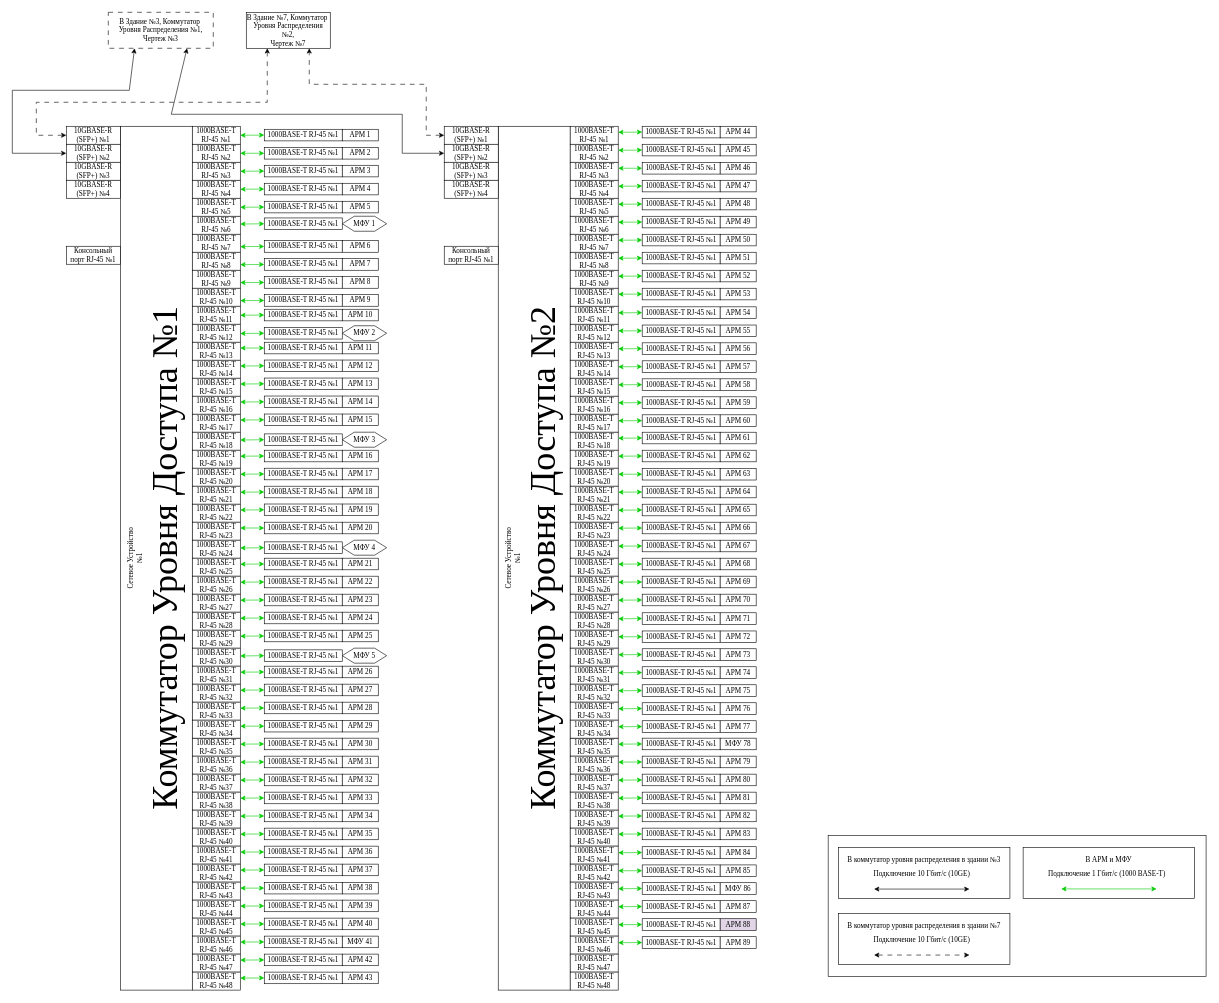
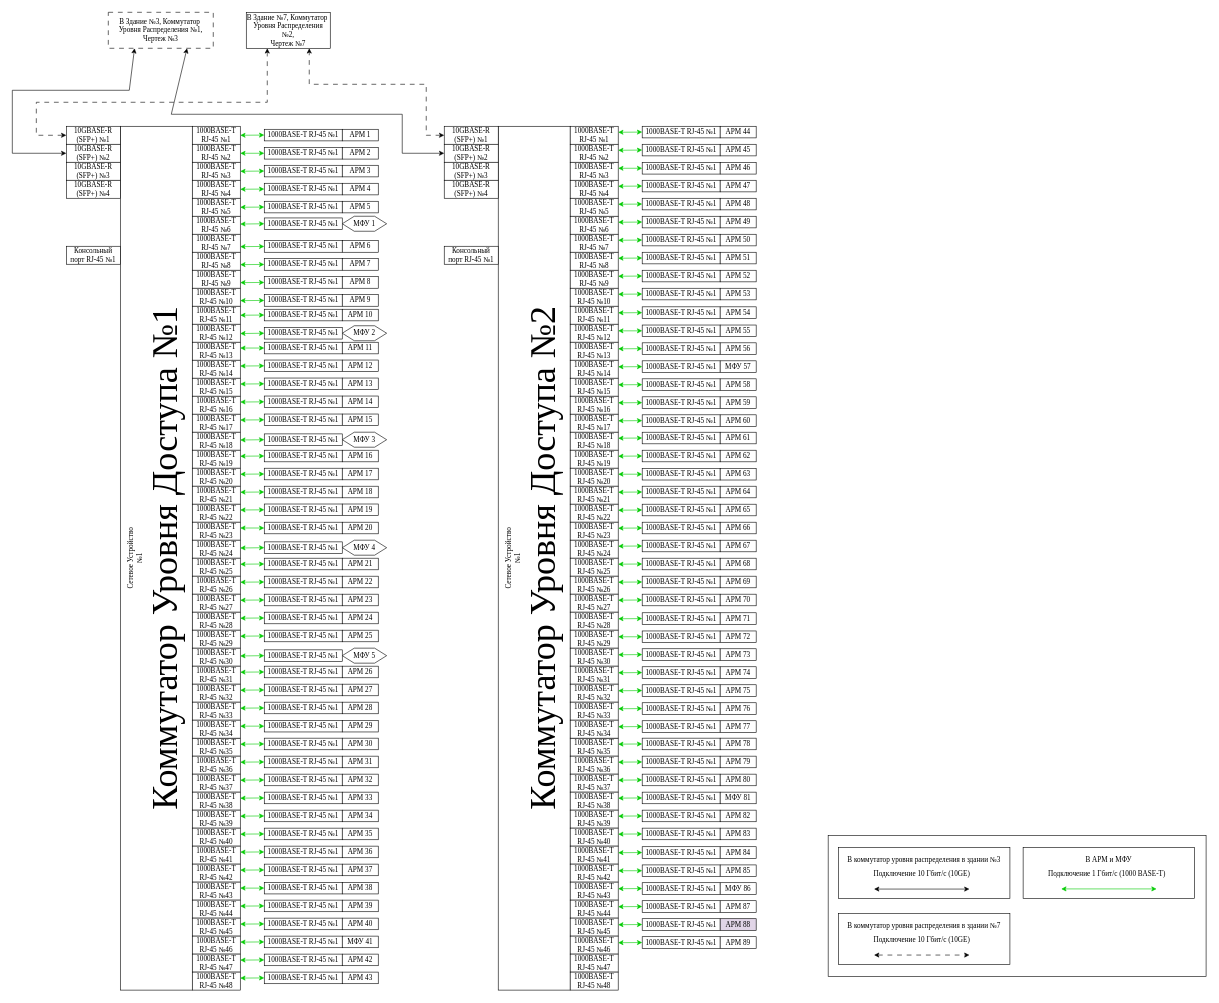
(738, 367) -> (738, 367)
(738, 744) -> (738, 744)
(738, 798) -> (738, 798)
